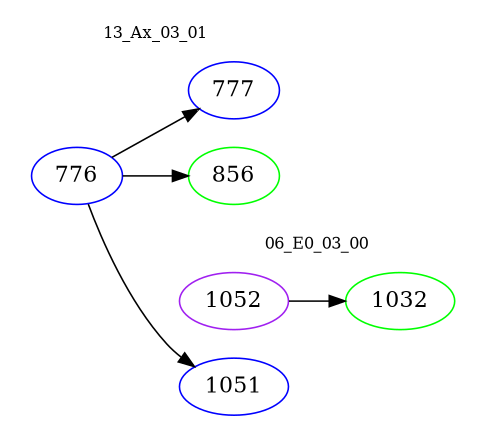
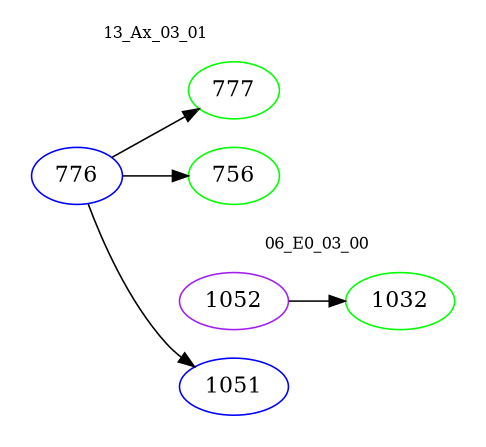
(234, 90) -> (234, 90)
(234, 176) -> (234, 176)
